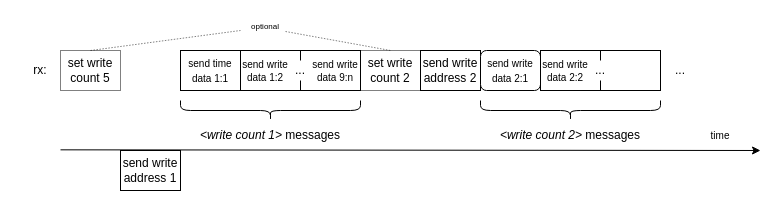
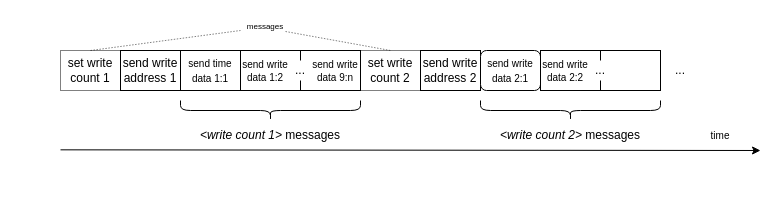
(266, 26) -> (266, 26)
(41, 71) -> none
(91, 71) -> (91, 71)
(151, 171) -> (151, 71)
